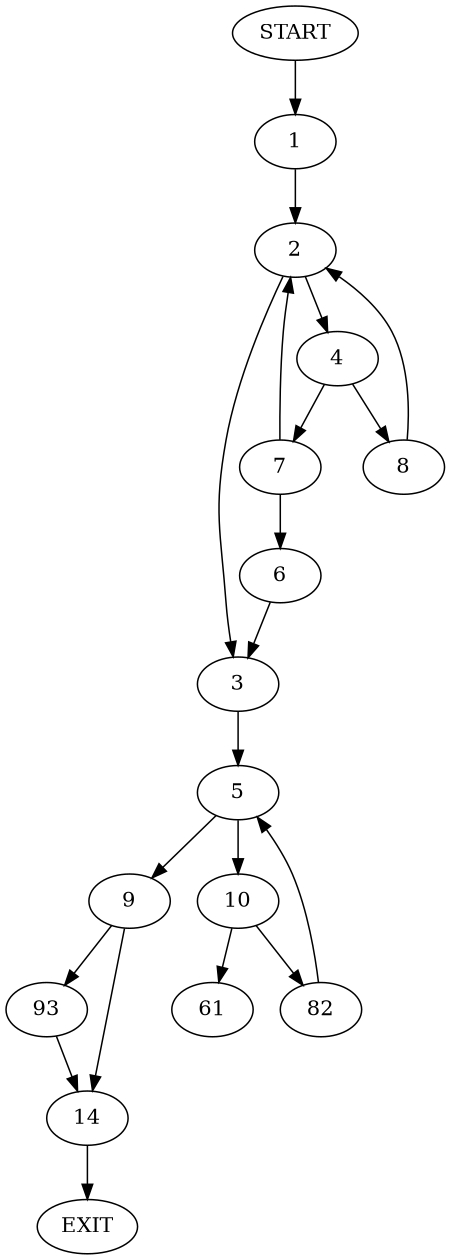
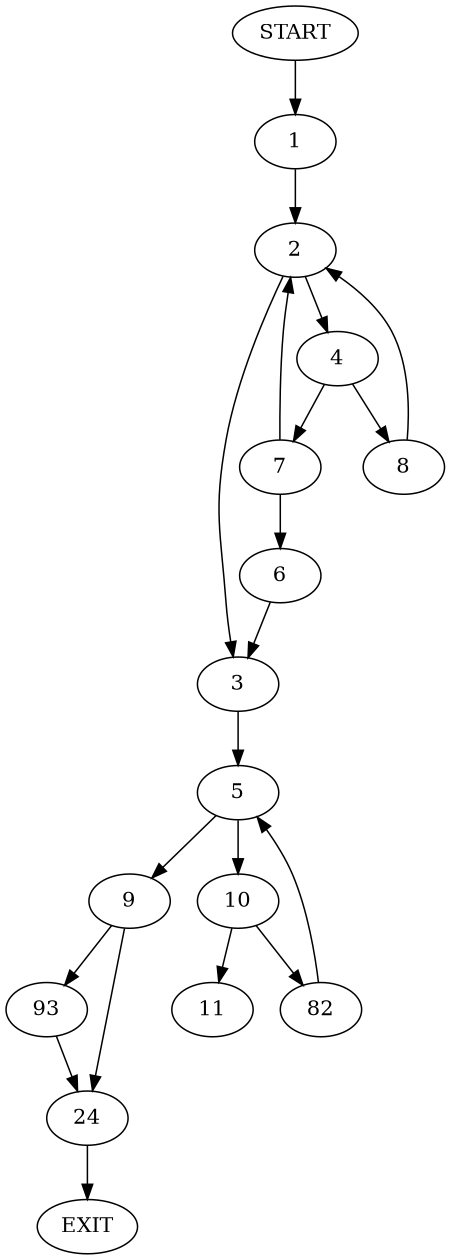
(212, 1010) -> (212, 1010)
(87, 1118) -> (87, 1118)
